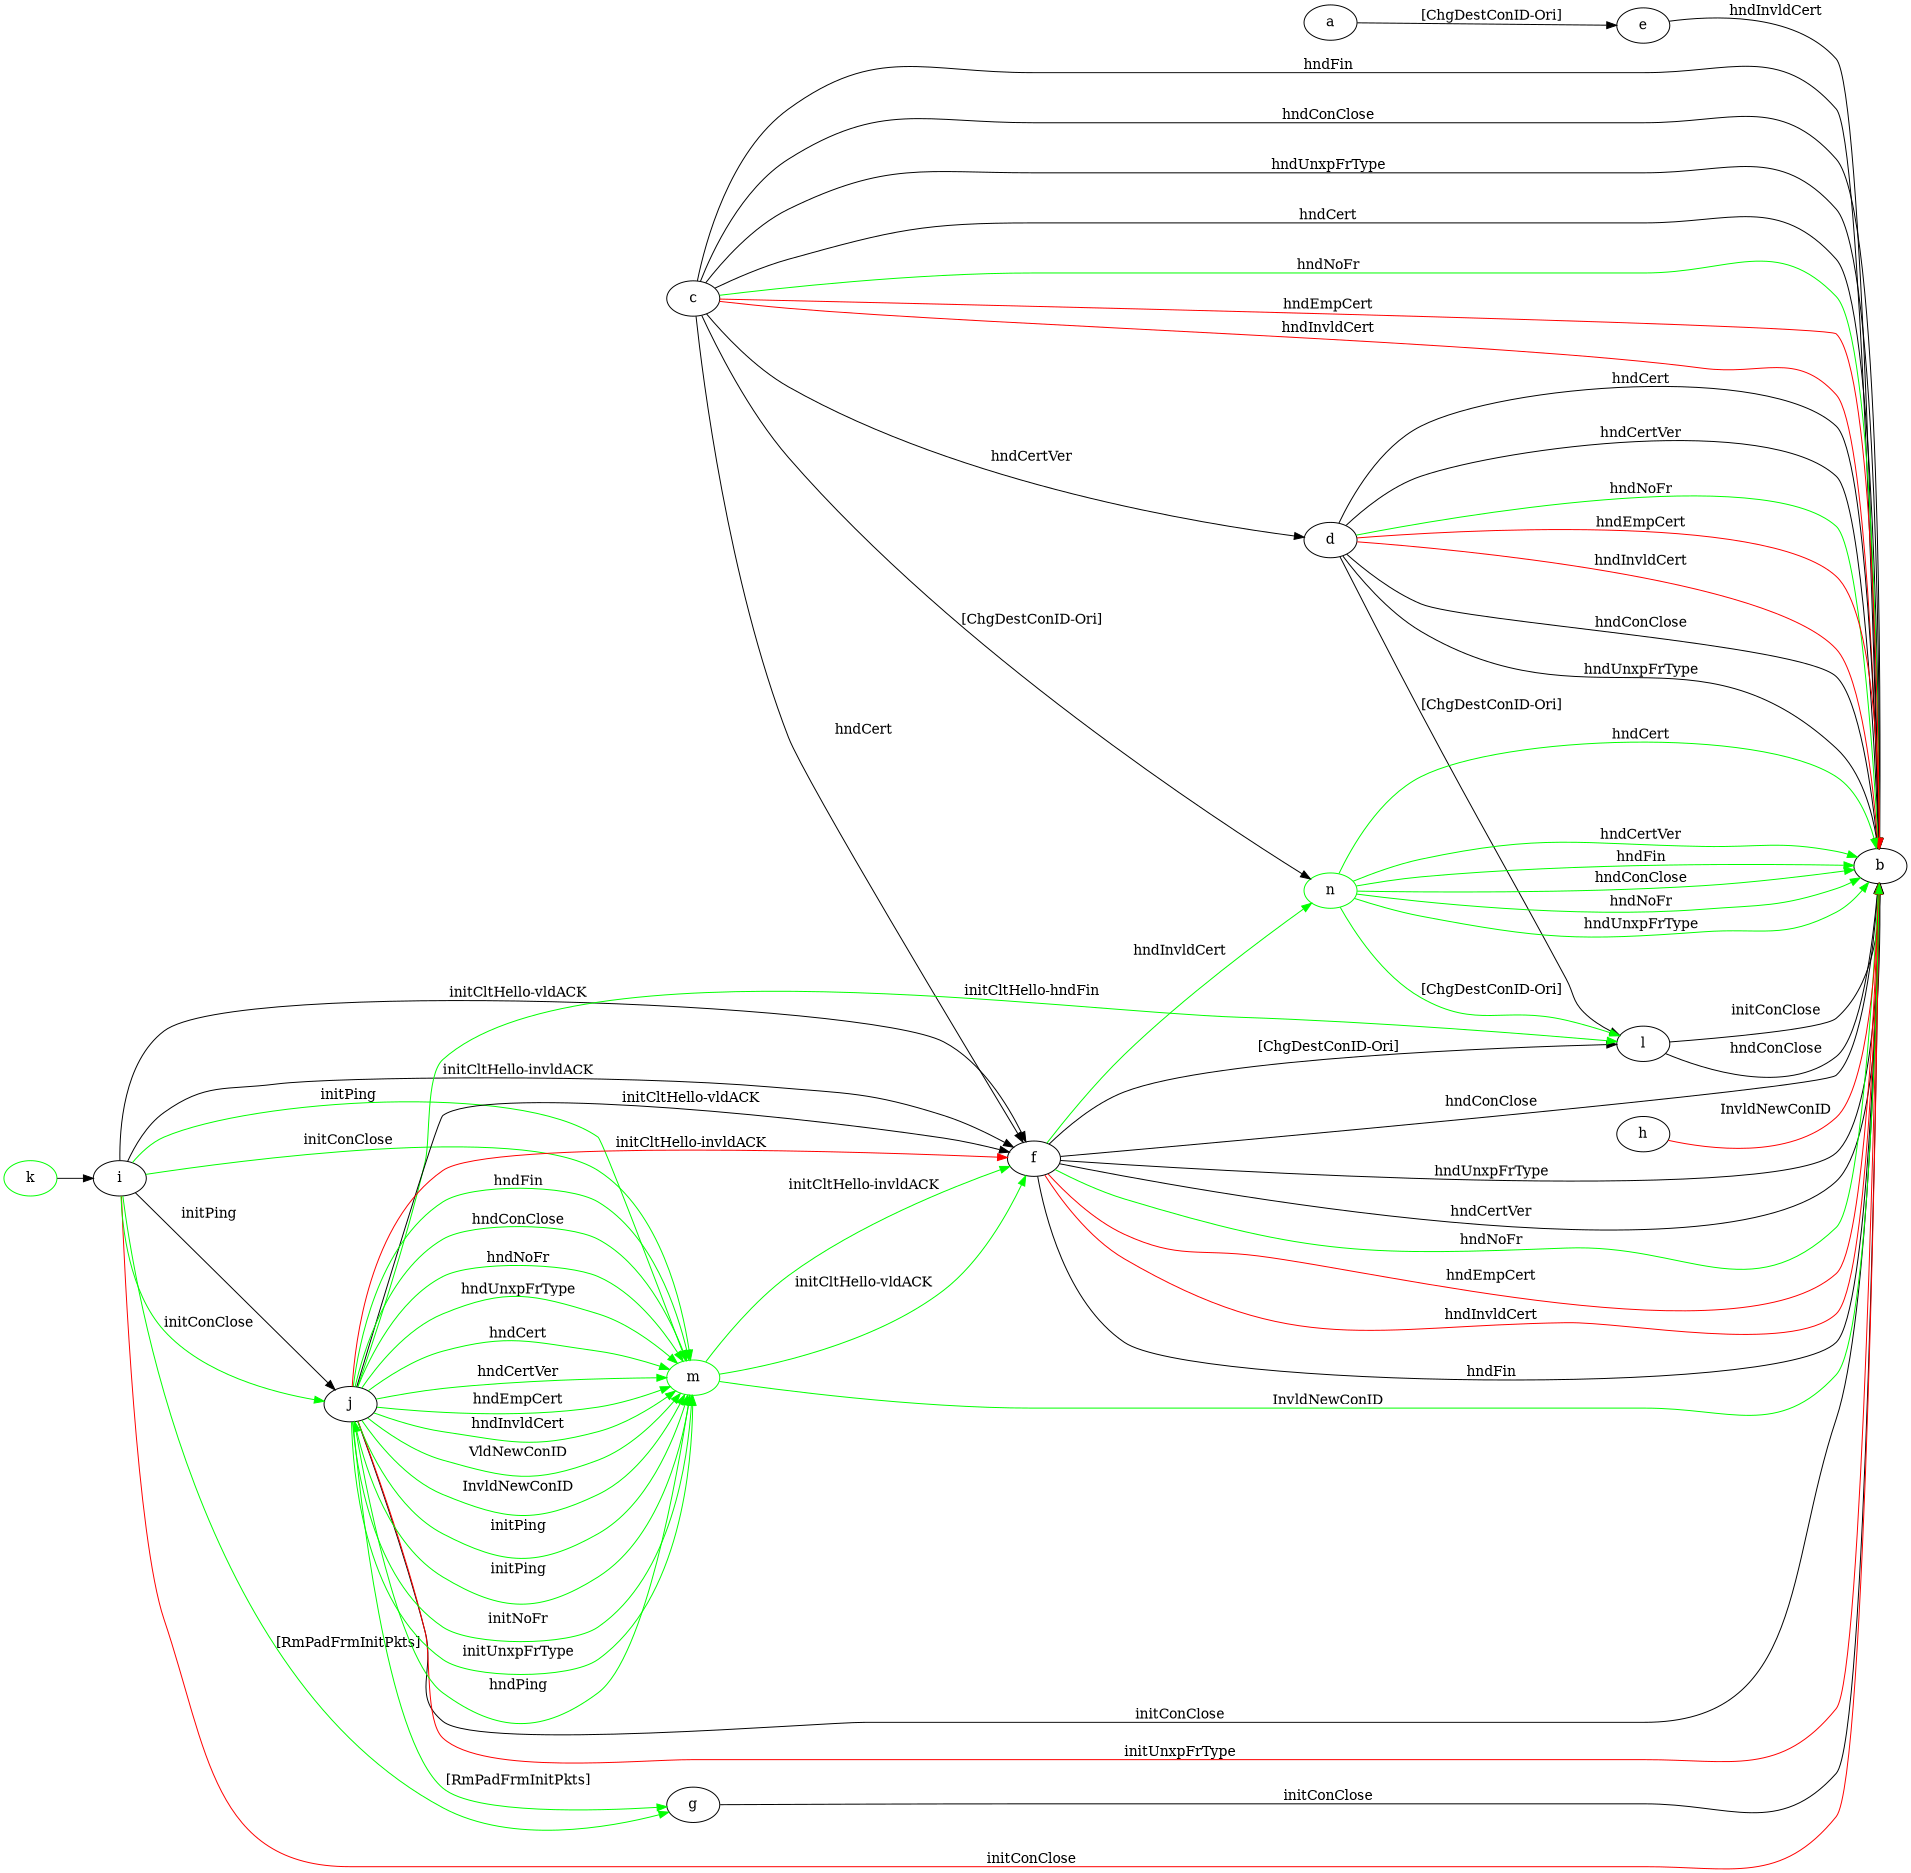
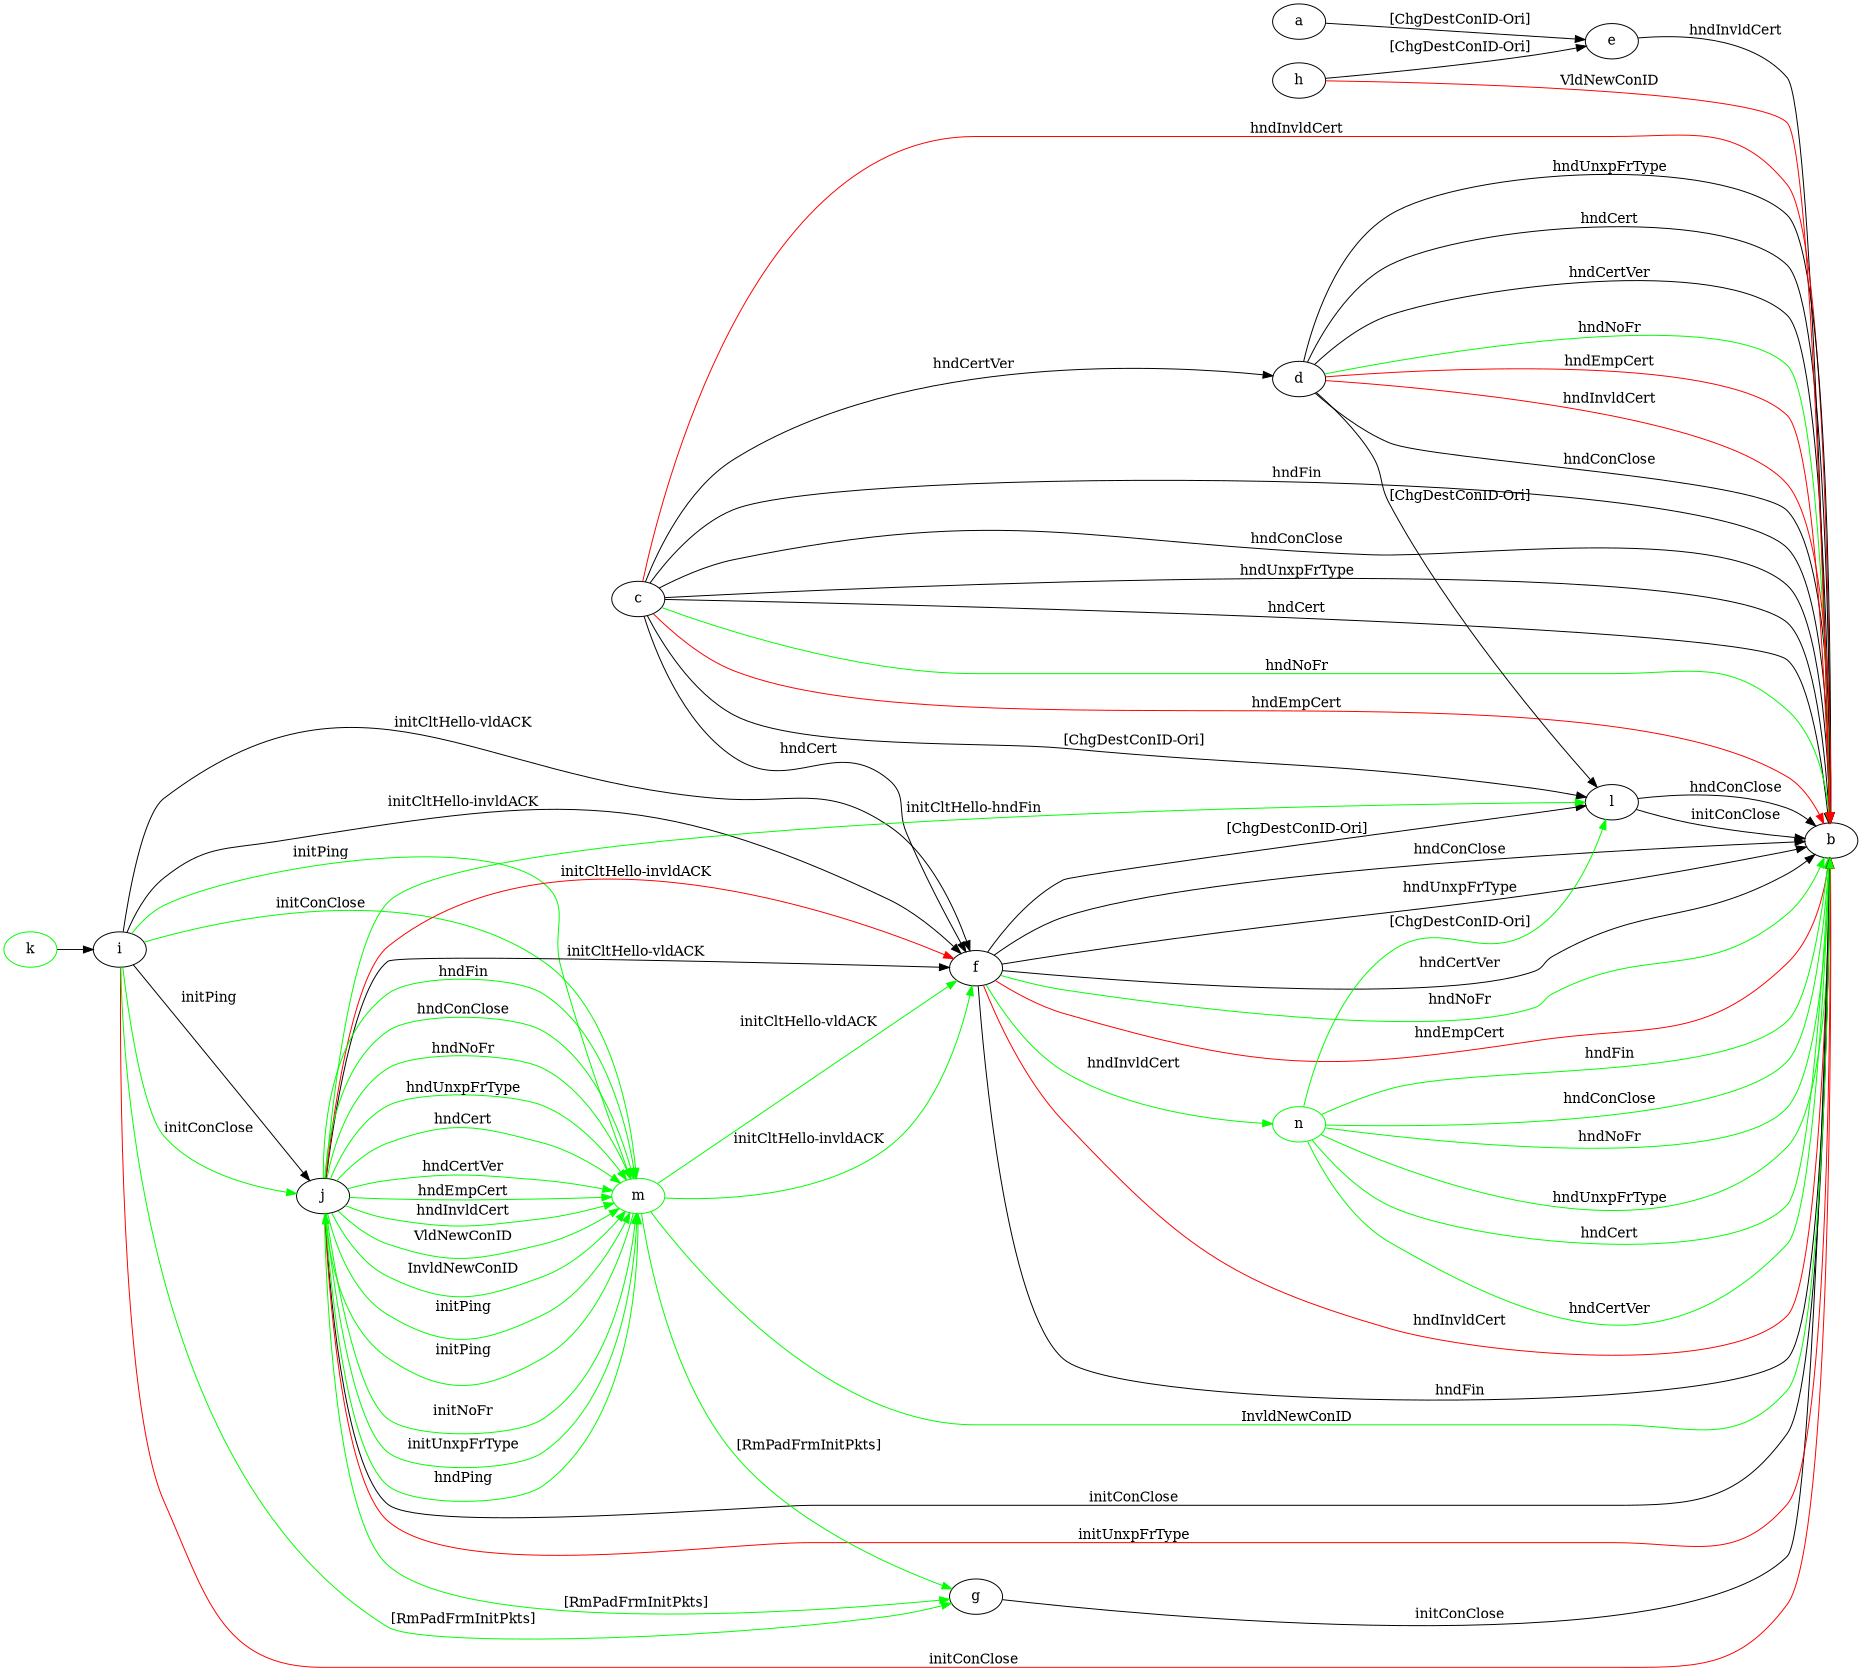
none -> (1451, 66)
(967, 630) -> (1088, 750)
(1778, 1110) -> (1612, 81)
none -> (731, 1449)
